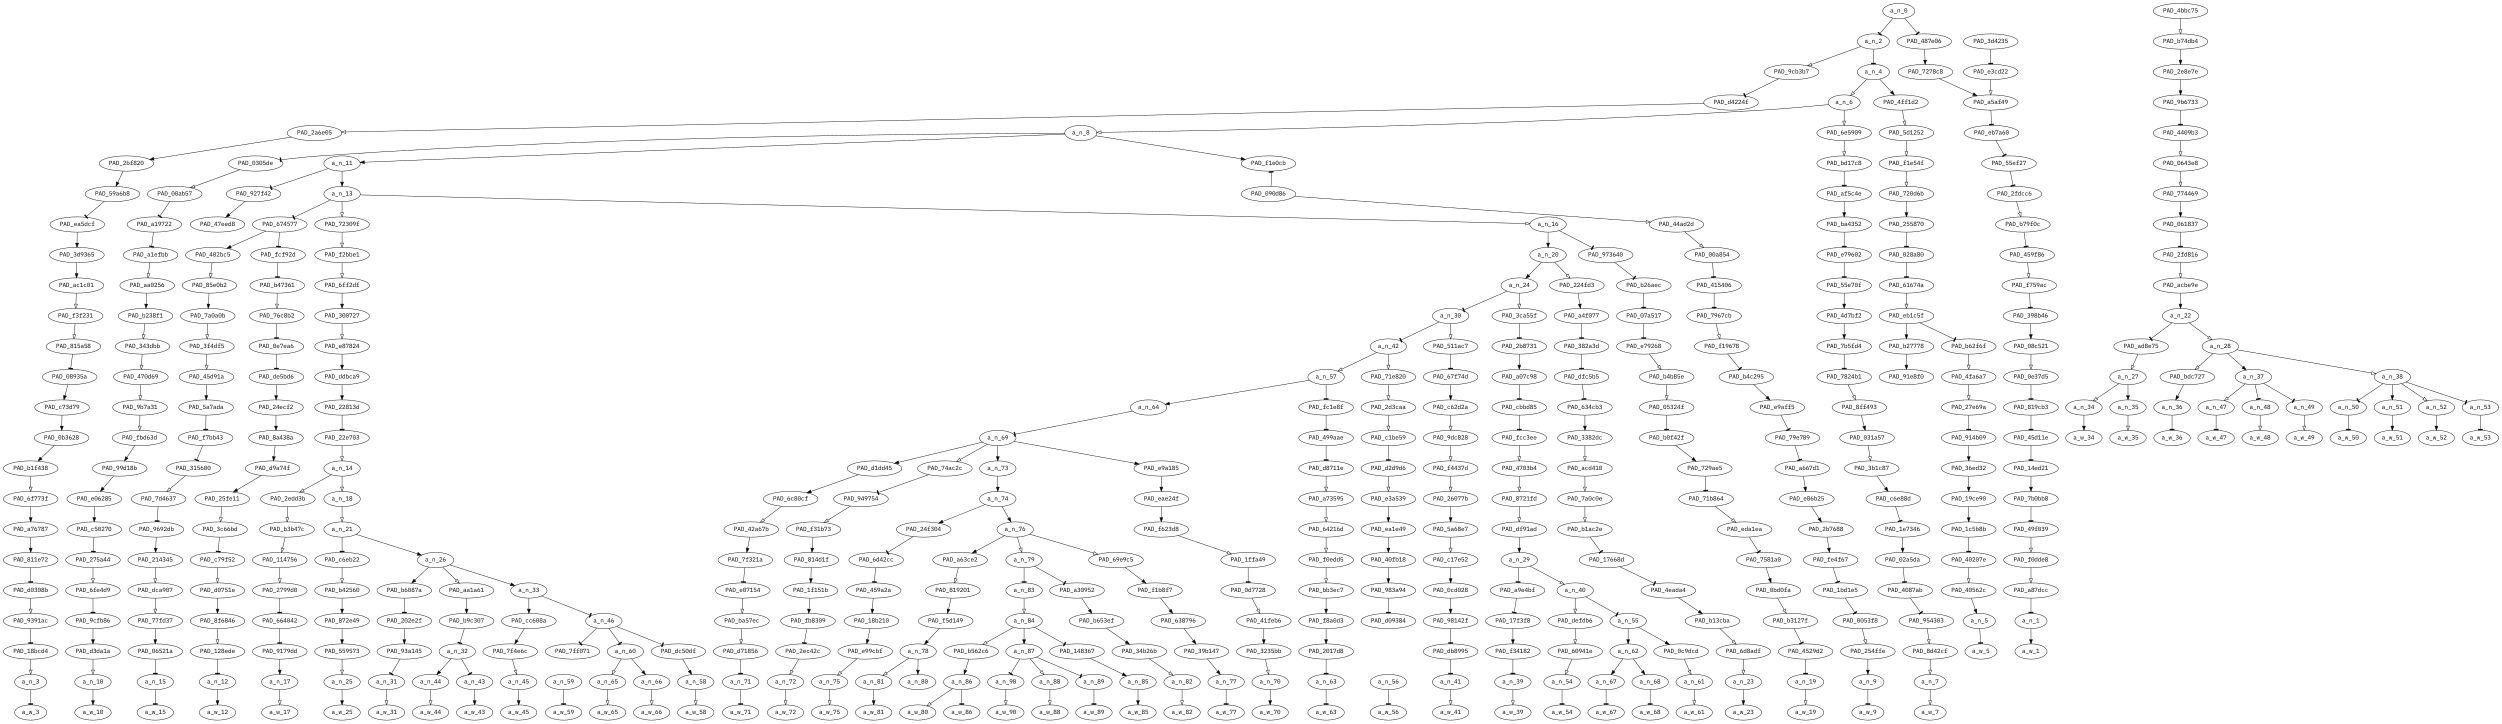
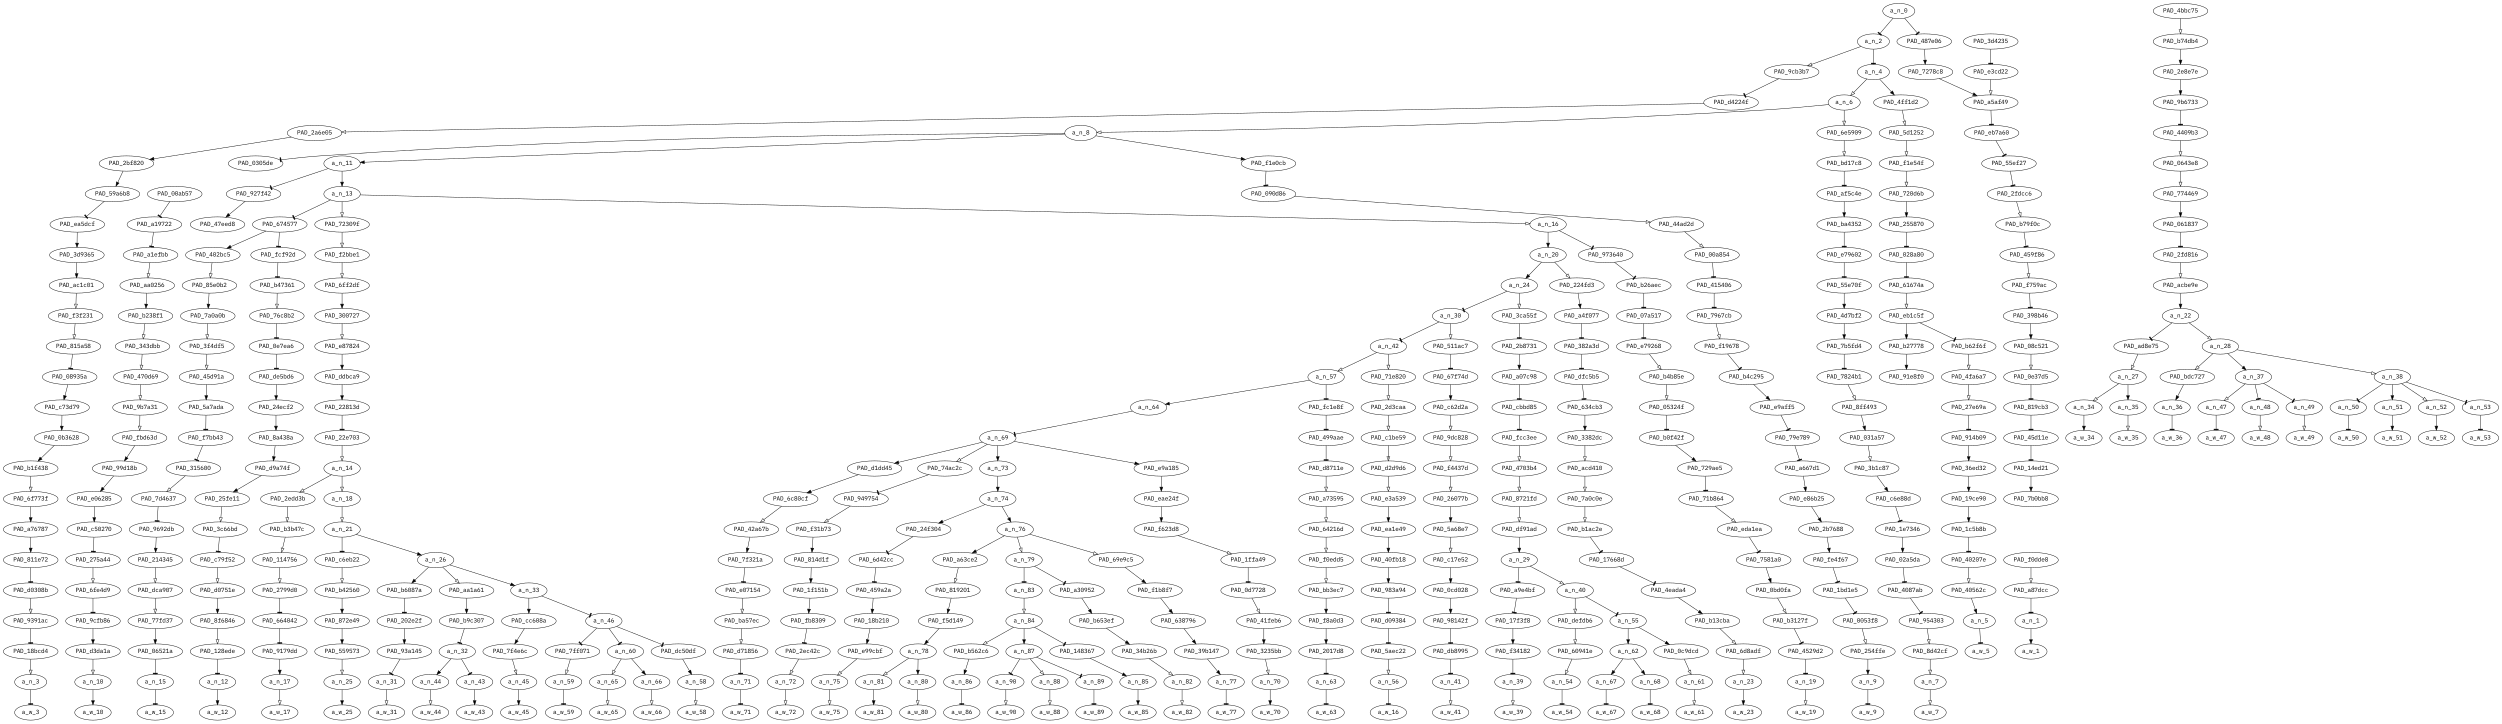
(217, 178) -> none
(1271, 180) -> (1266, 178)
(1388, 452) -> (1388, 452)
(2031, 530) -> none
none -> (1388, 652)
none -> (569, 665)
(942, 696) -> (918, 695)
(1388, 713) -> (1388, 713)
